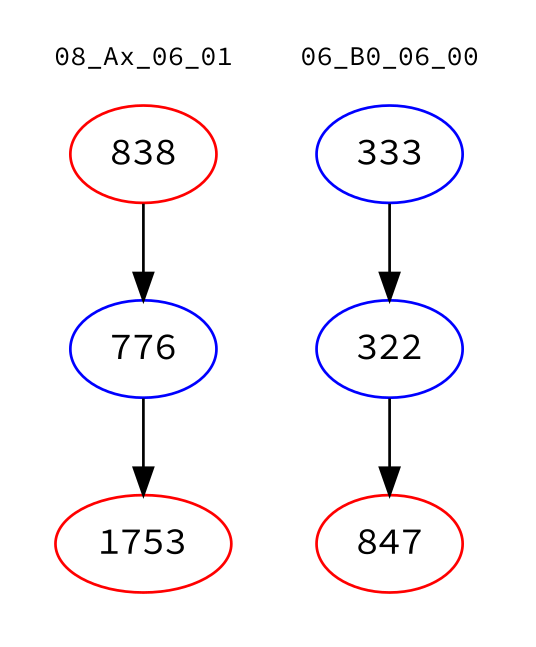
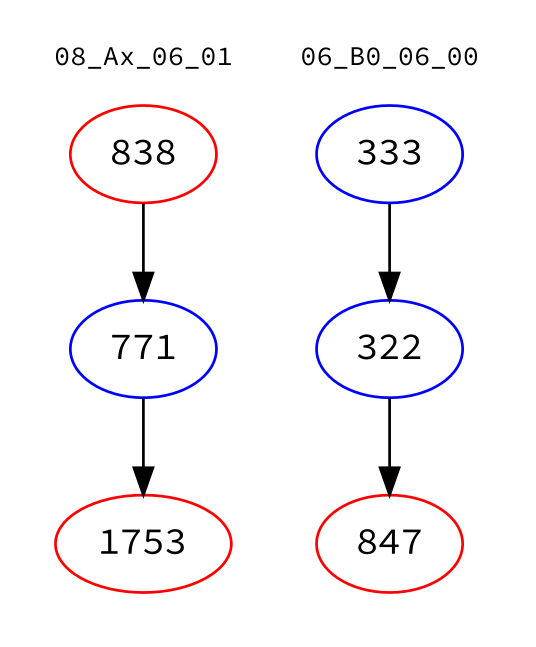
(143, 349) -> (143, 349)
